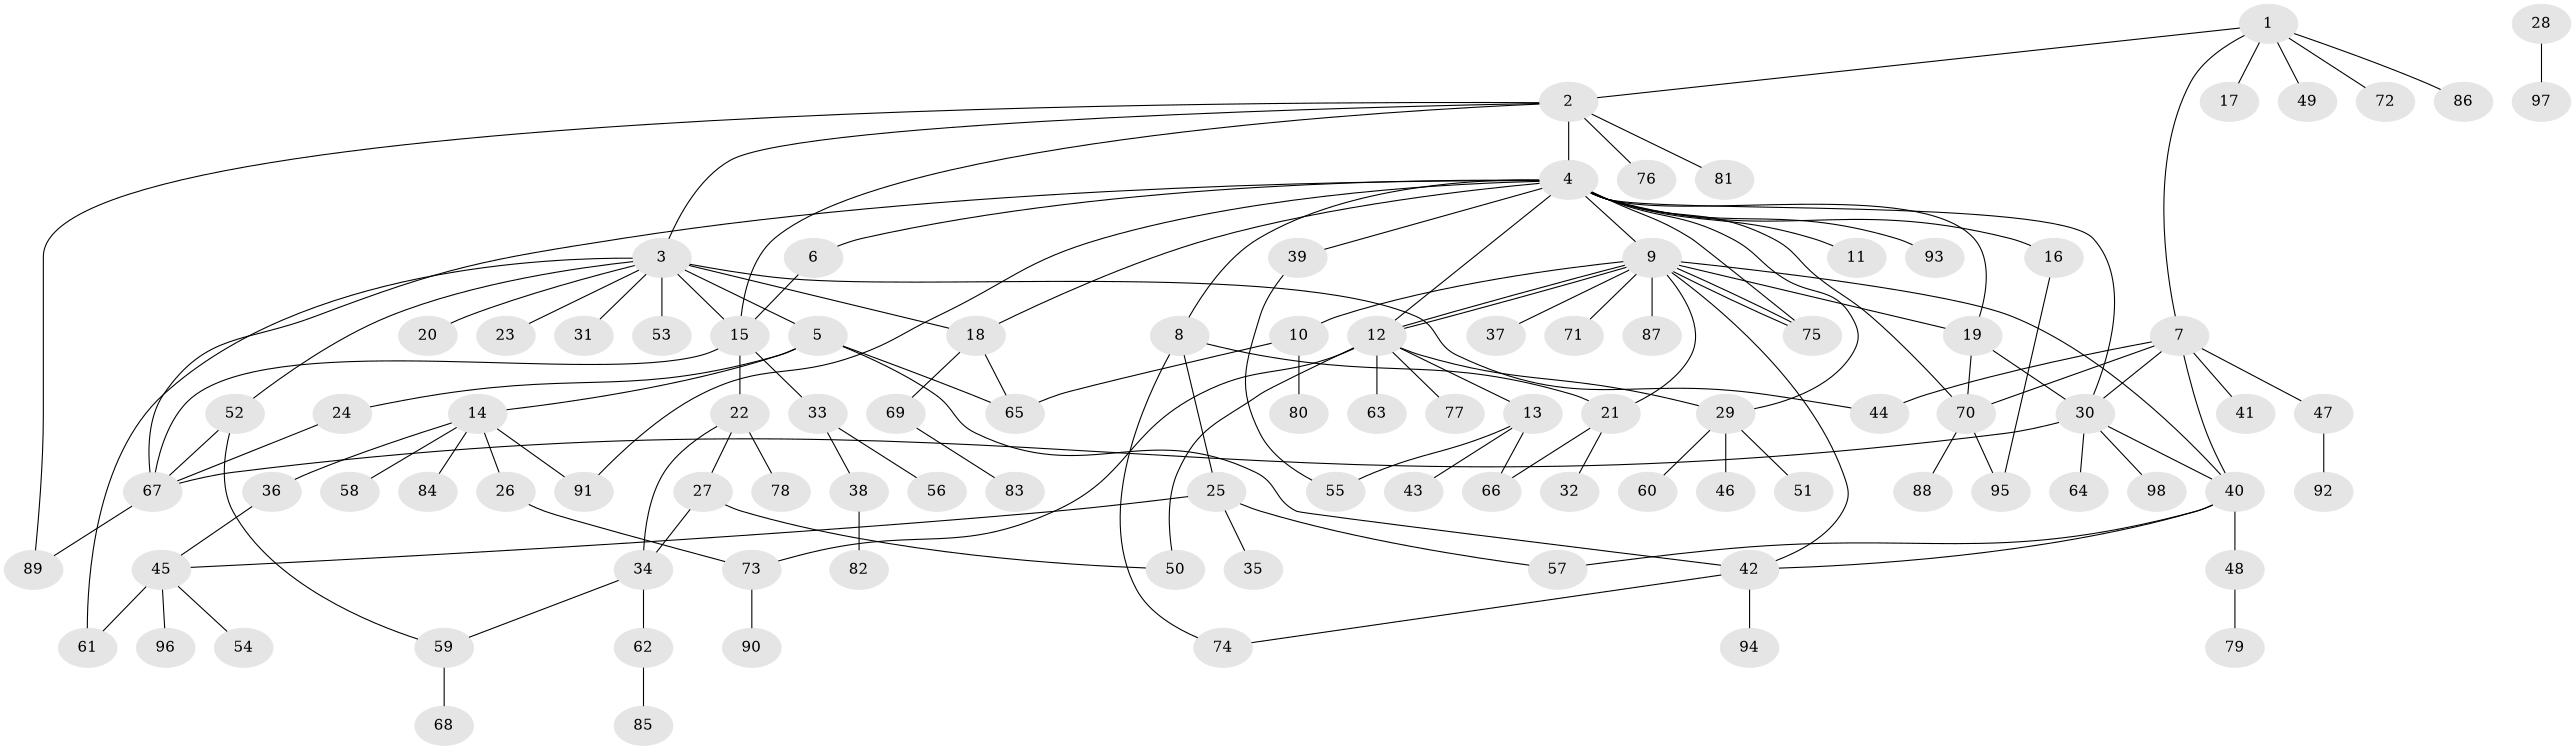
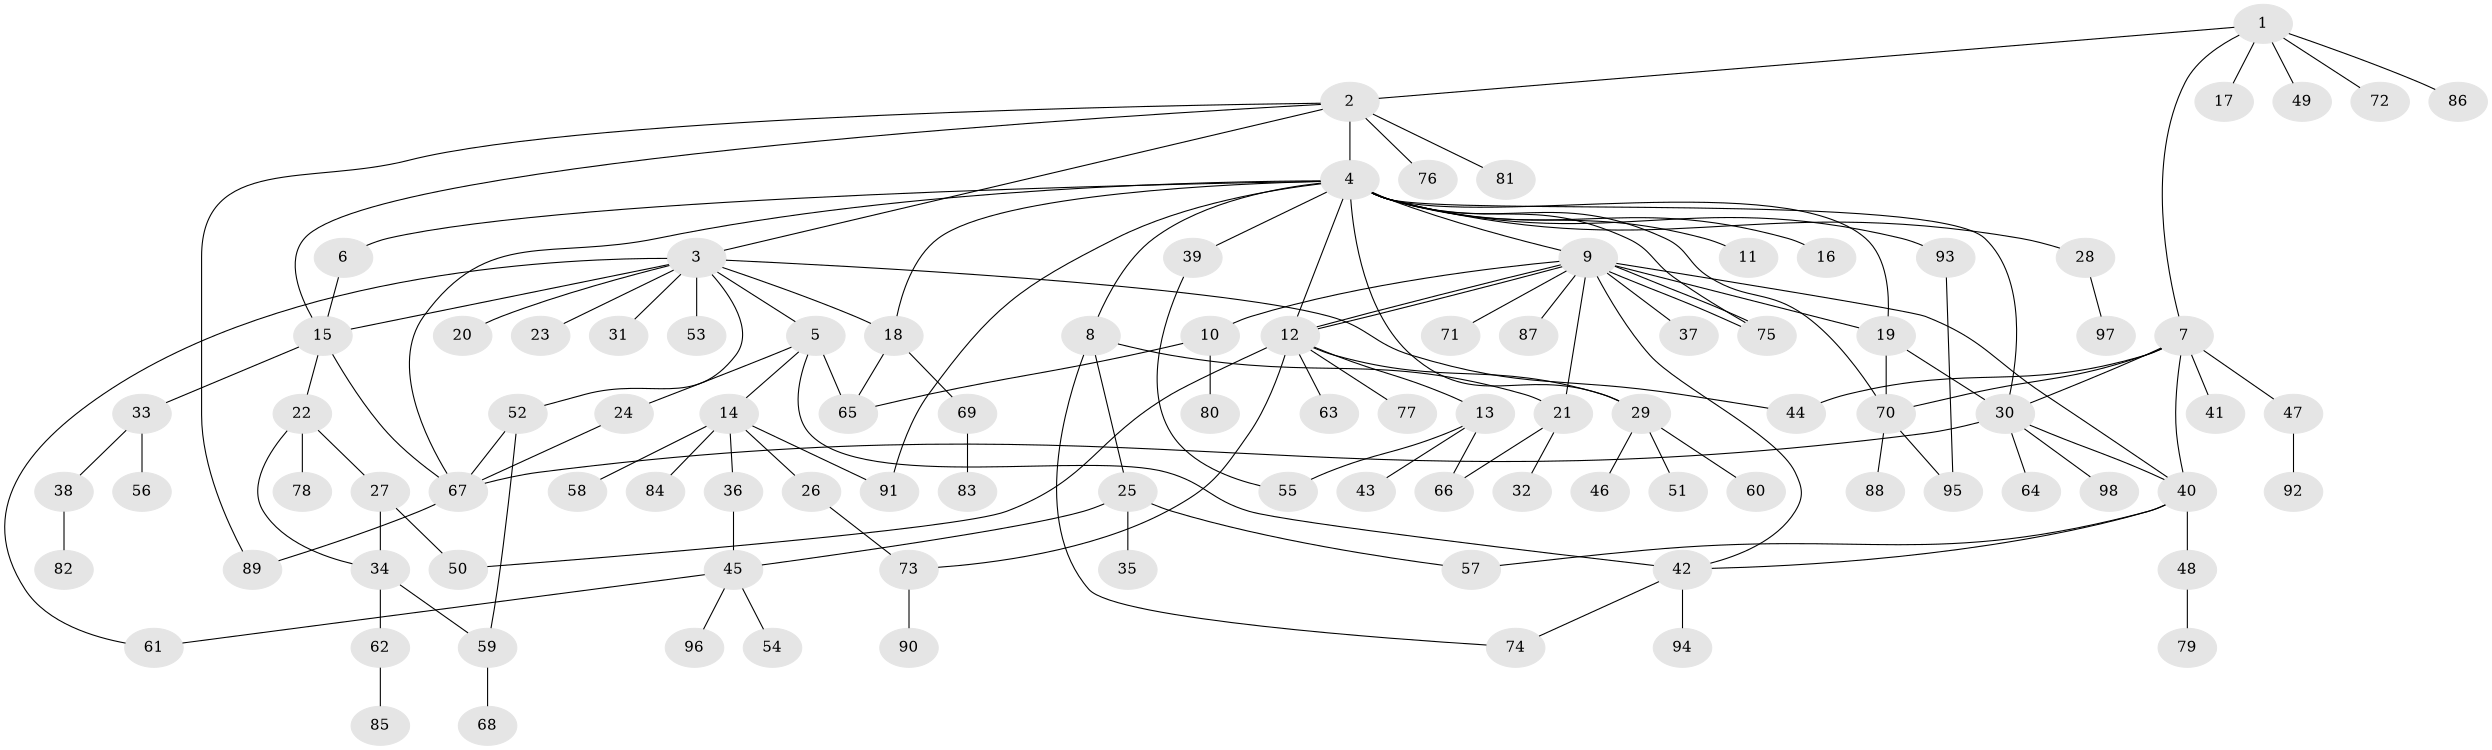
none -> (1854, 223)
(2025, 385) -> (1949, 365)
